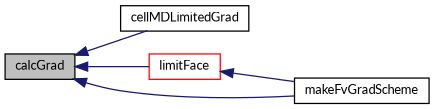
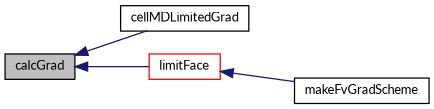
(190, 97) -> none
